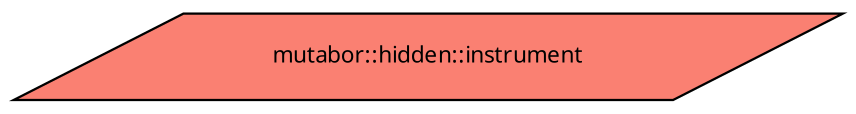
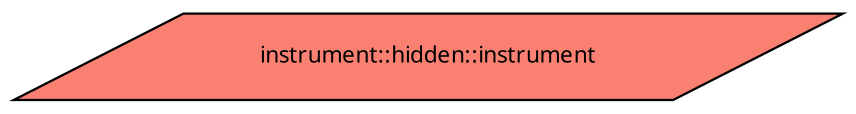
(428, 57) -> (428, 57)
